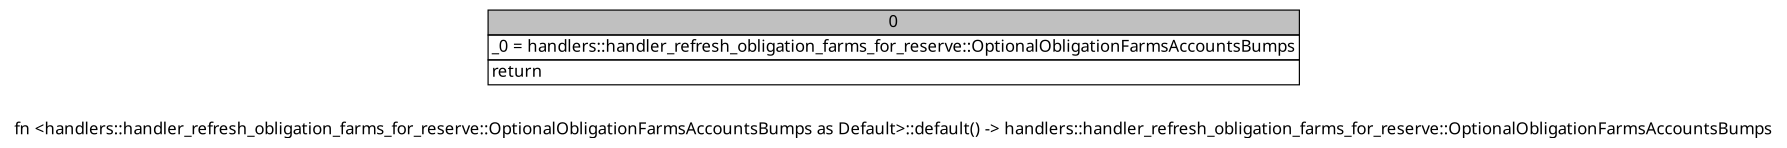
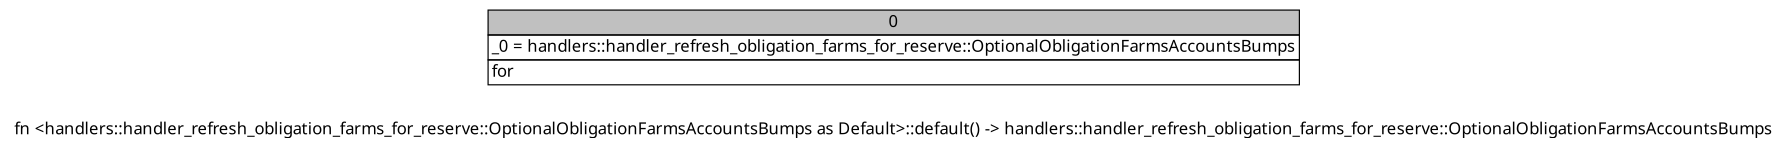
(517, 72) -> (503, 72)
